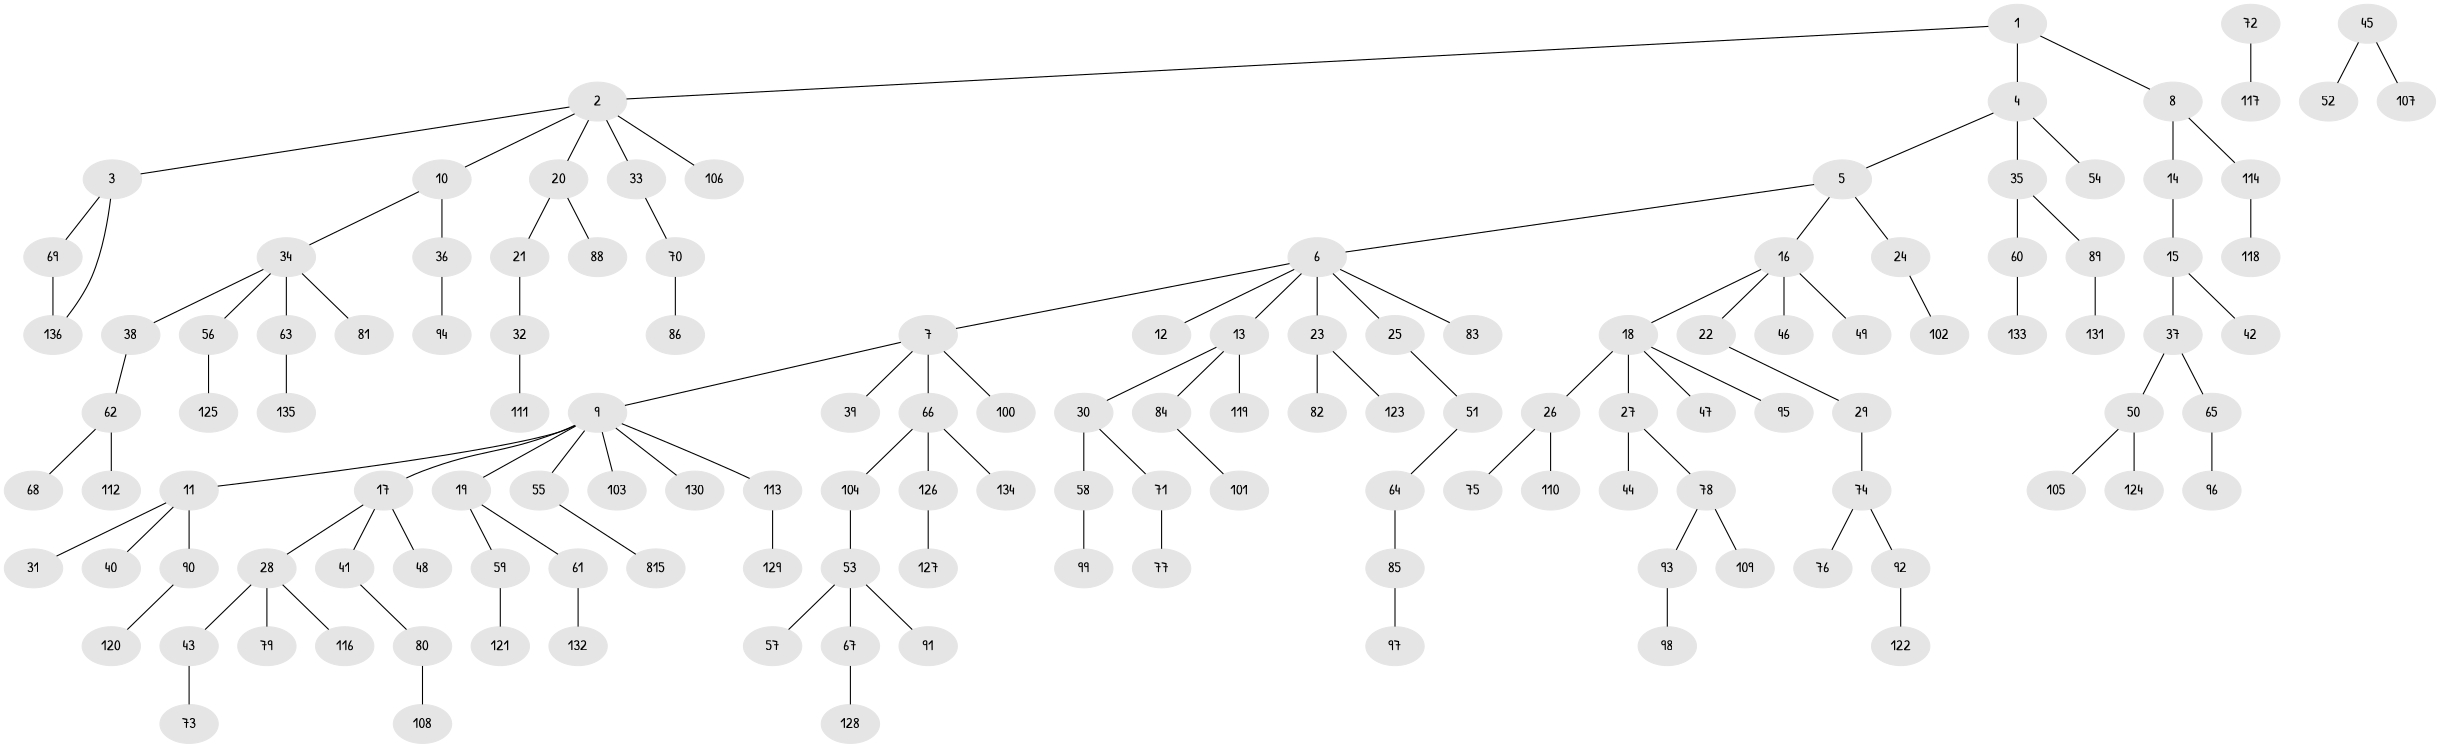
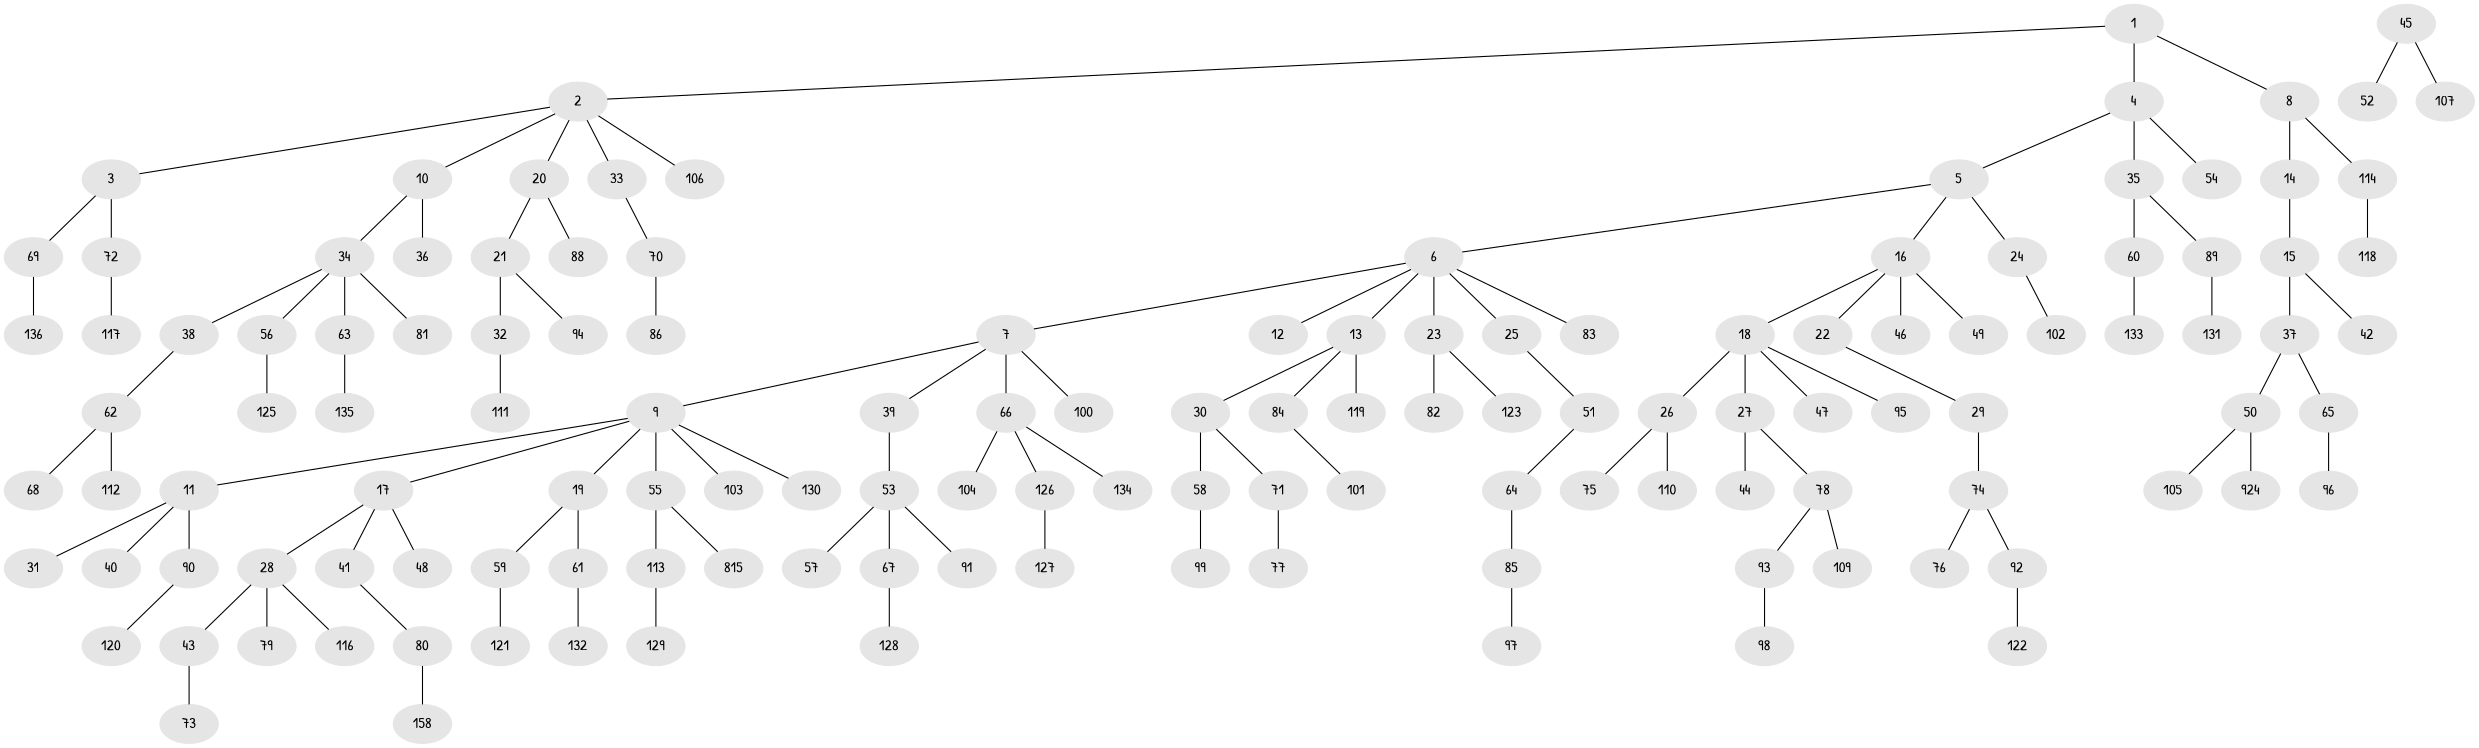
(97, 261) -> (111, 218)
(442, 296) -> (539, 296)
(686, 450) -> (656, 530)
(2134, 491) -> (2251, 491)
(850, 530) -> (889, 452)
(422, 724) -> (422, 724)
